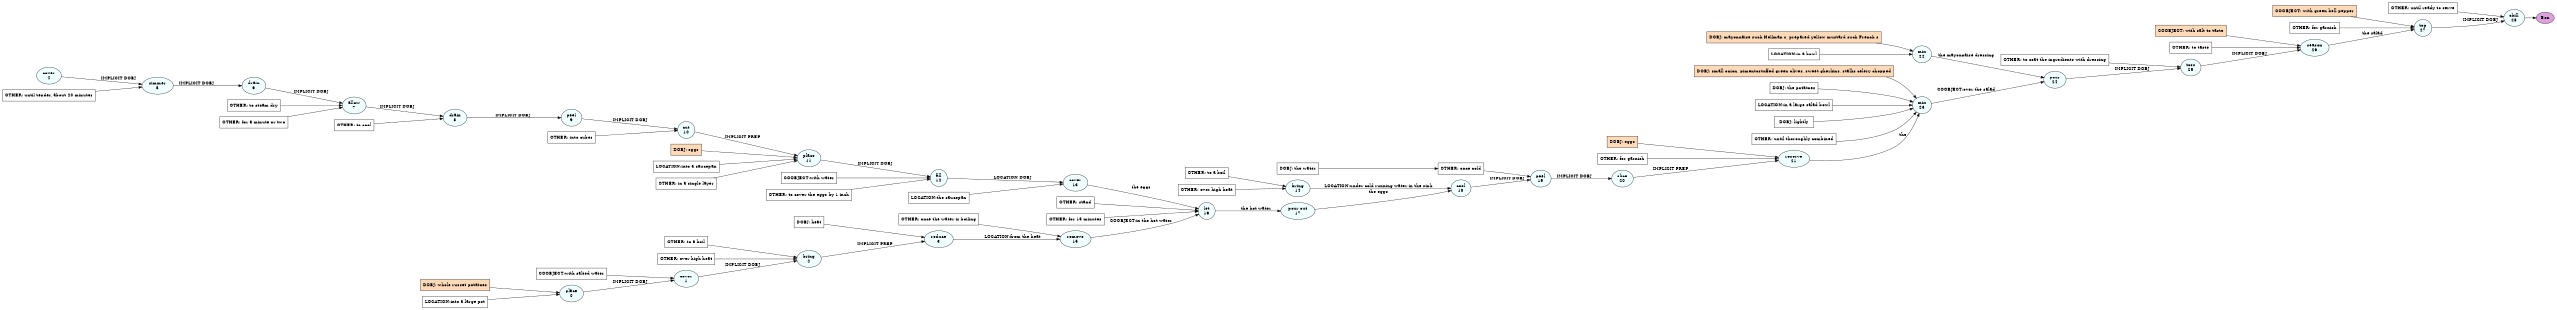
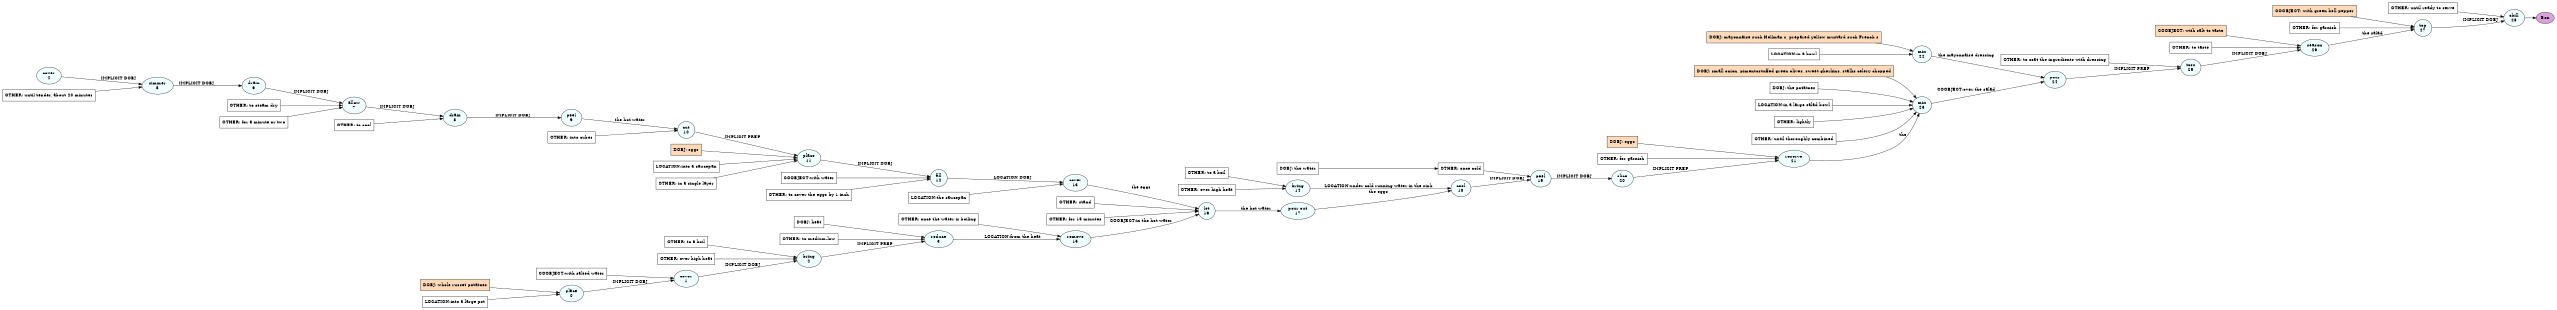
(2132, 69) -> (2132, 69)
(630, 120) -> (630, 120)
(1794, 122) -> (1794, 122)
none -> (809, 239)
